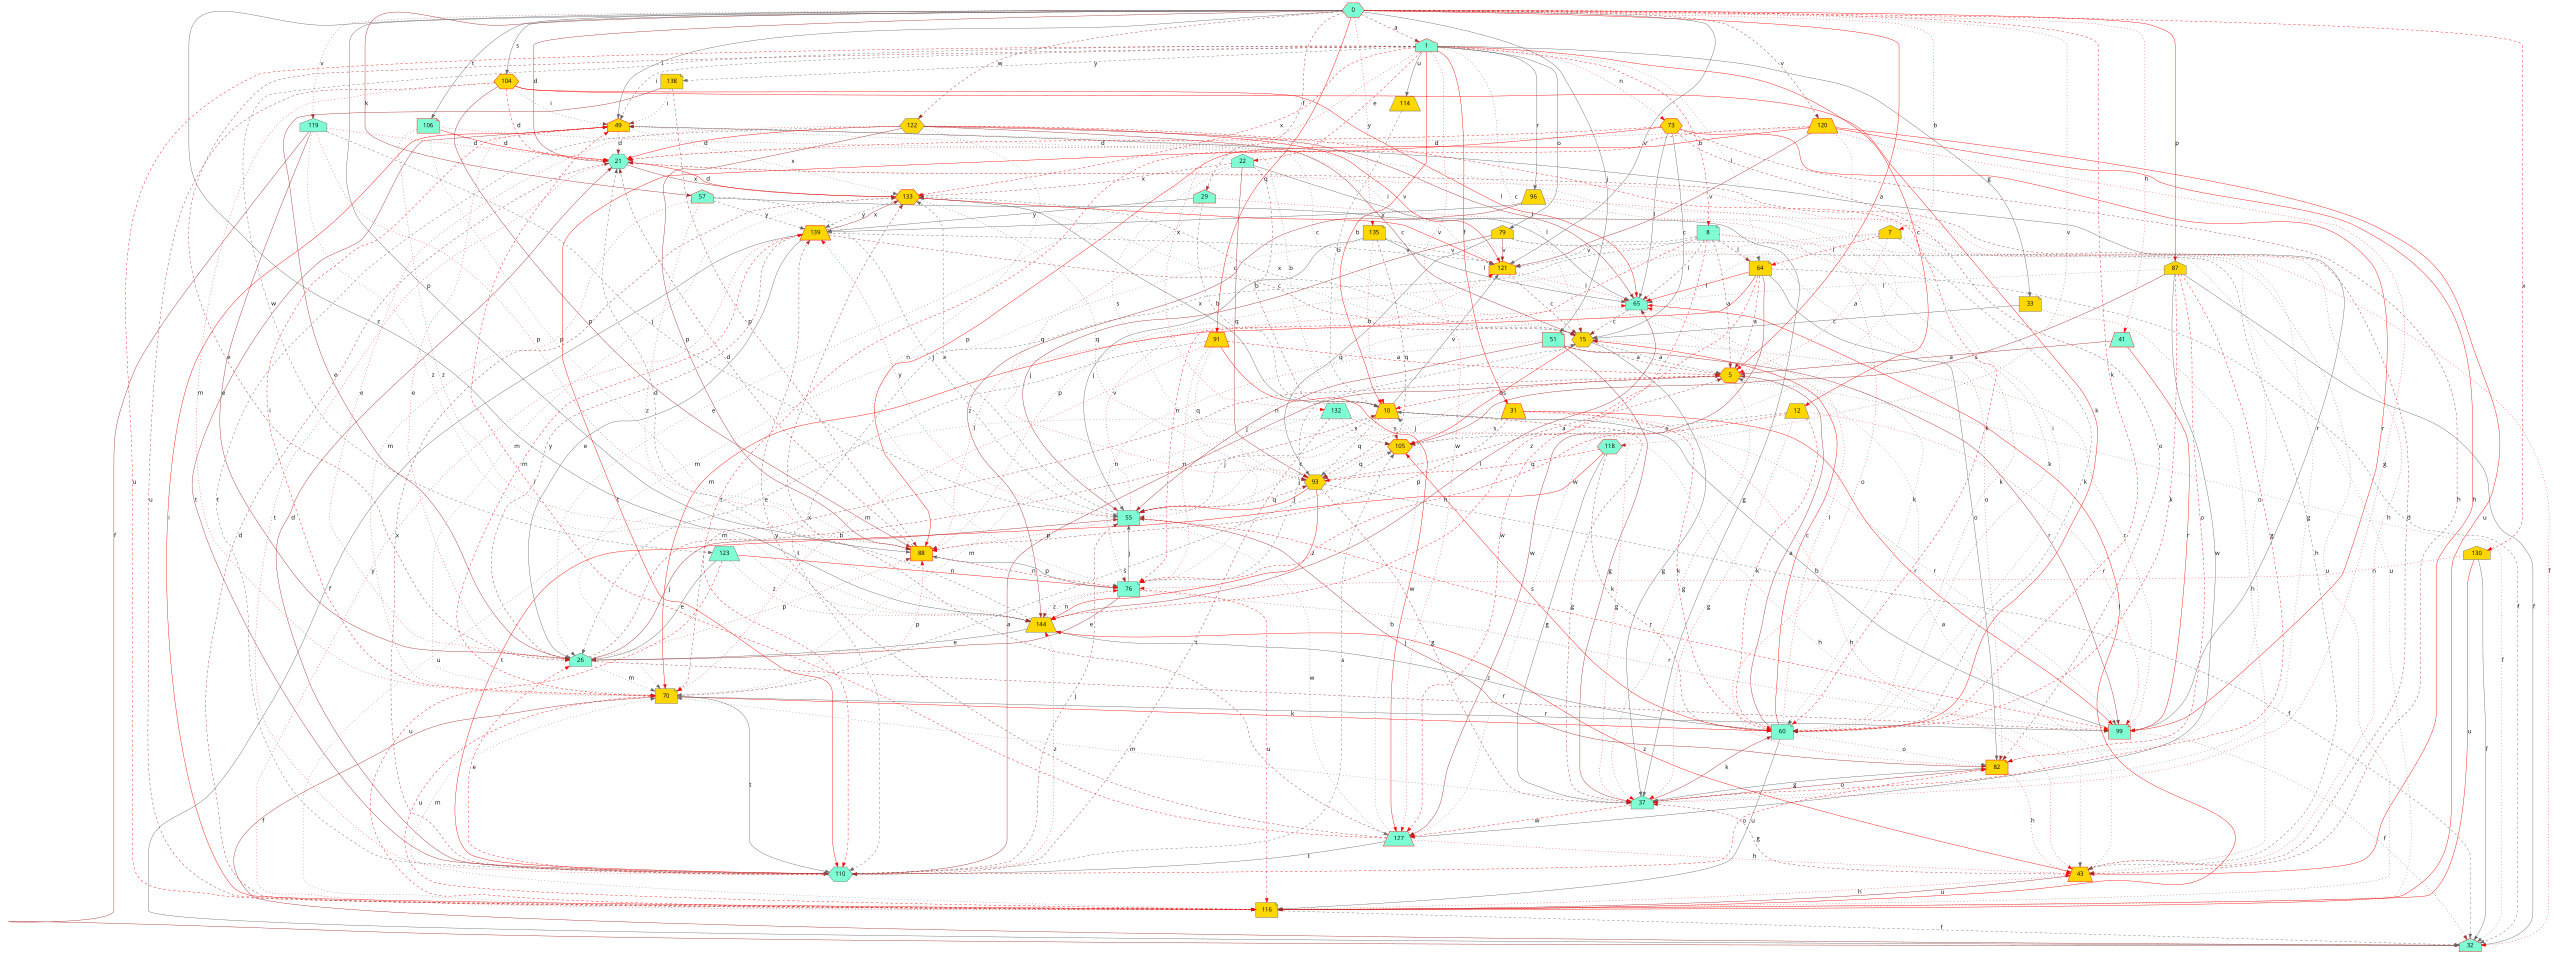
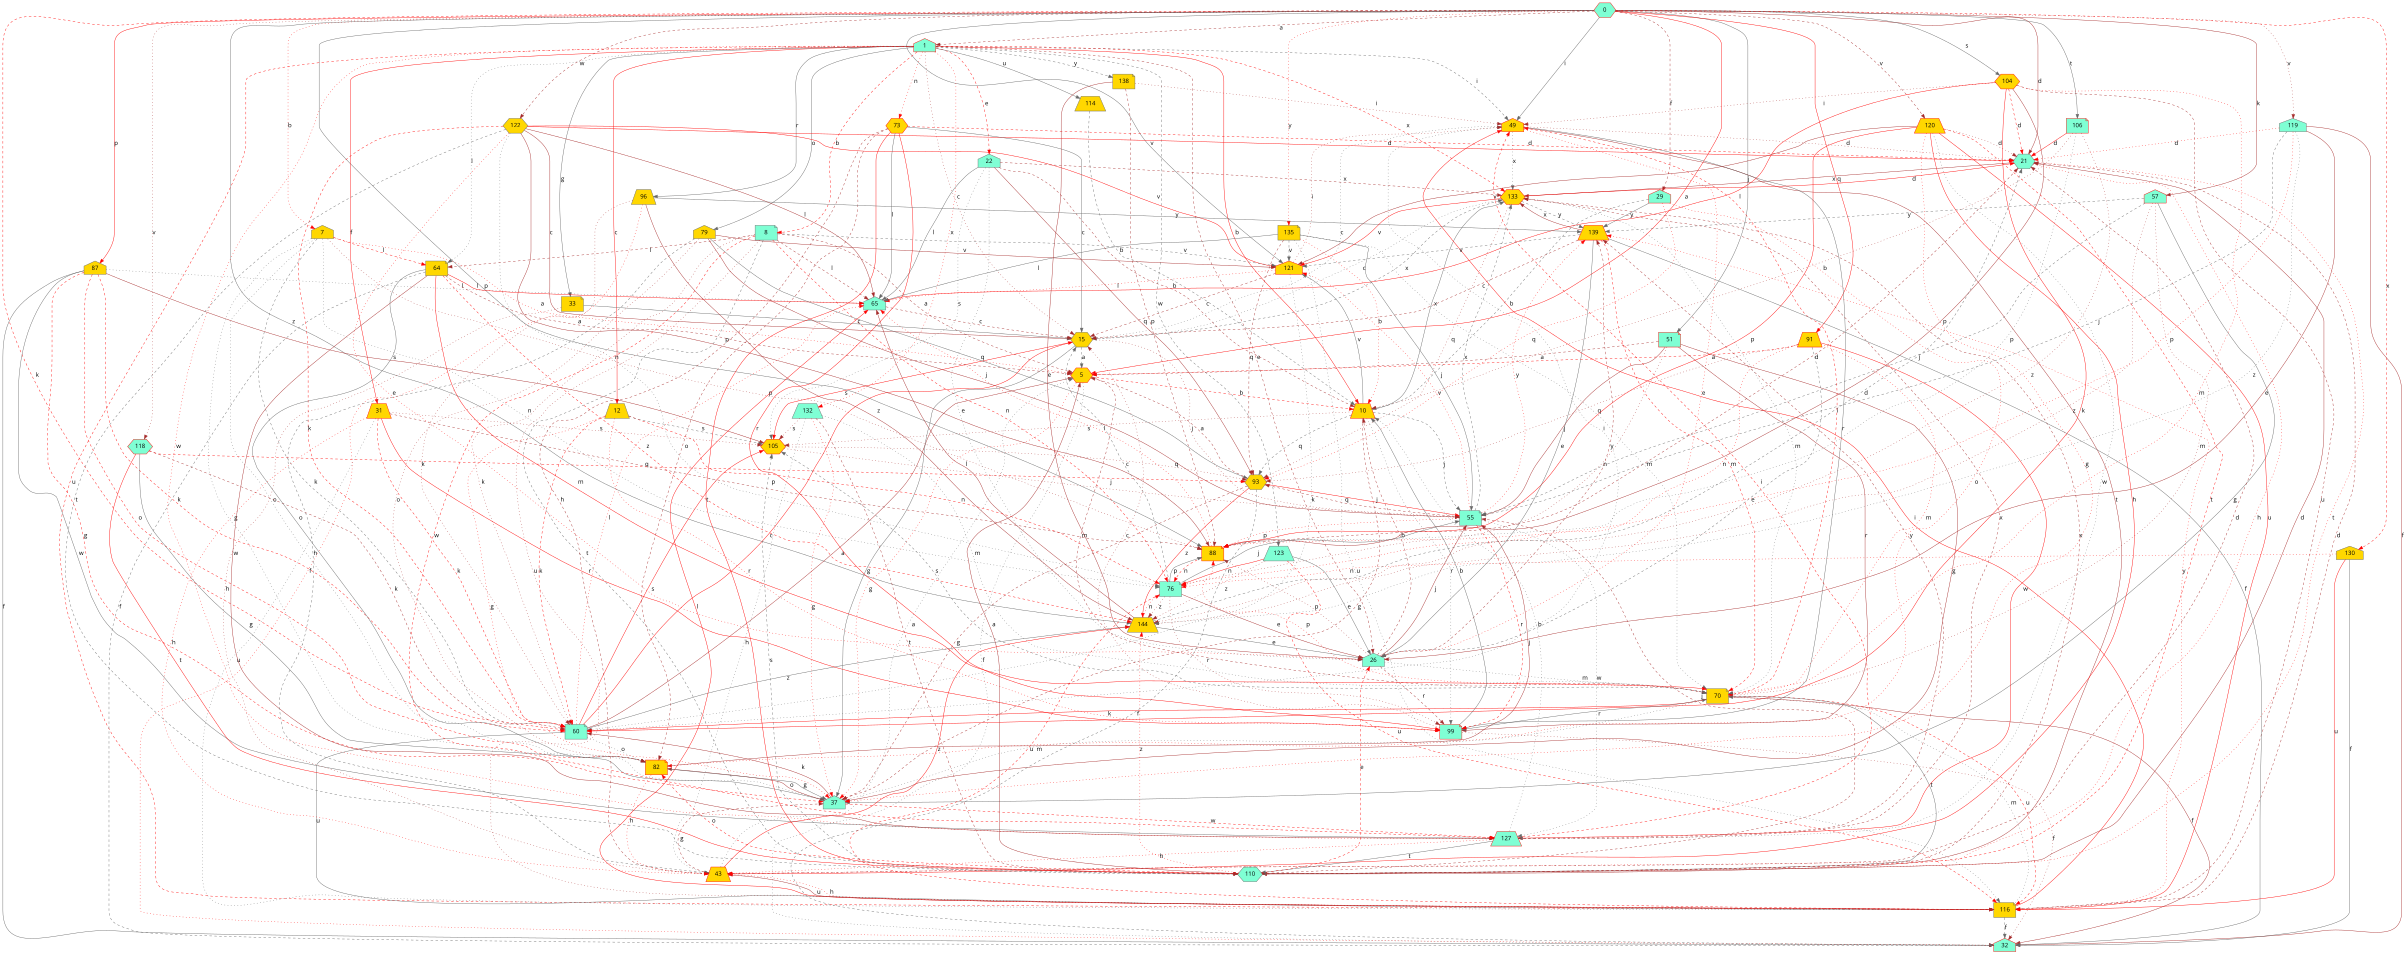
(2122, 340) -> none
